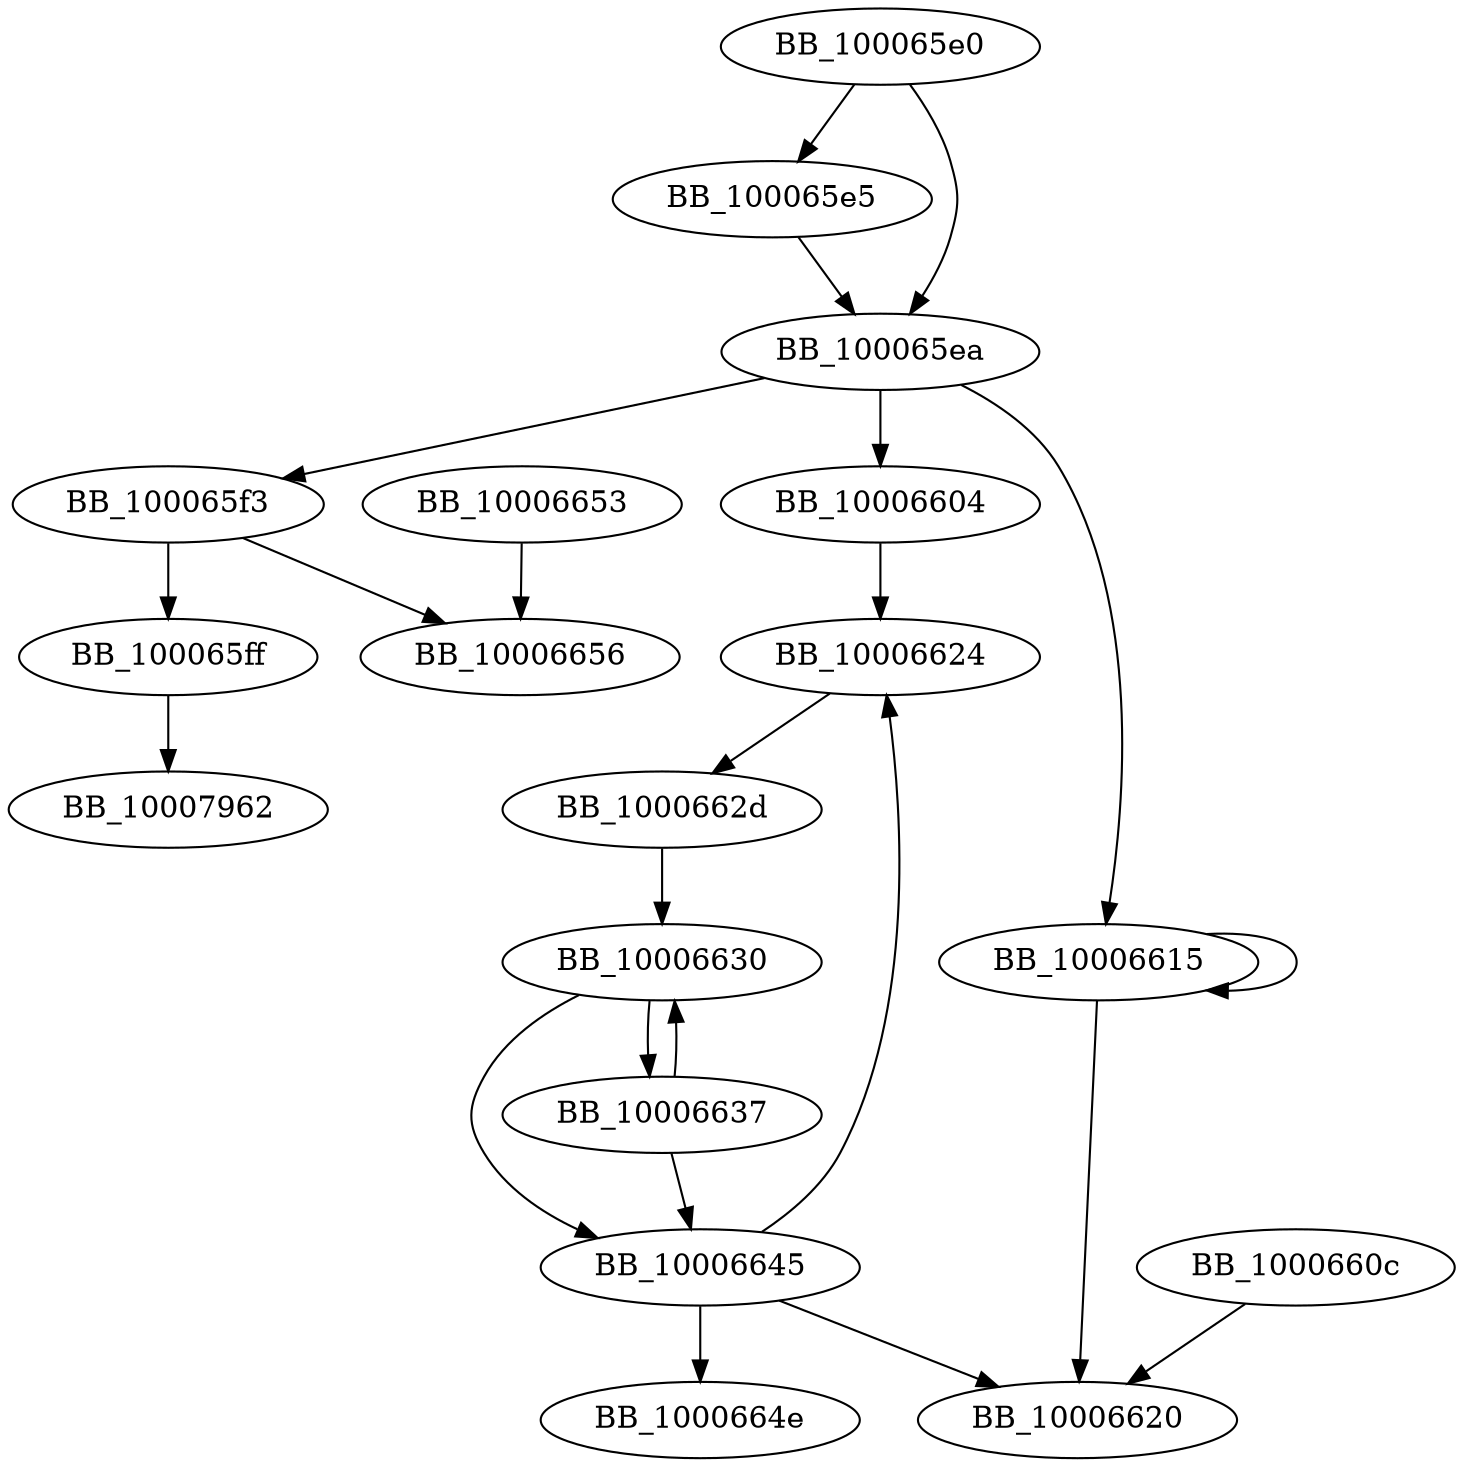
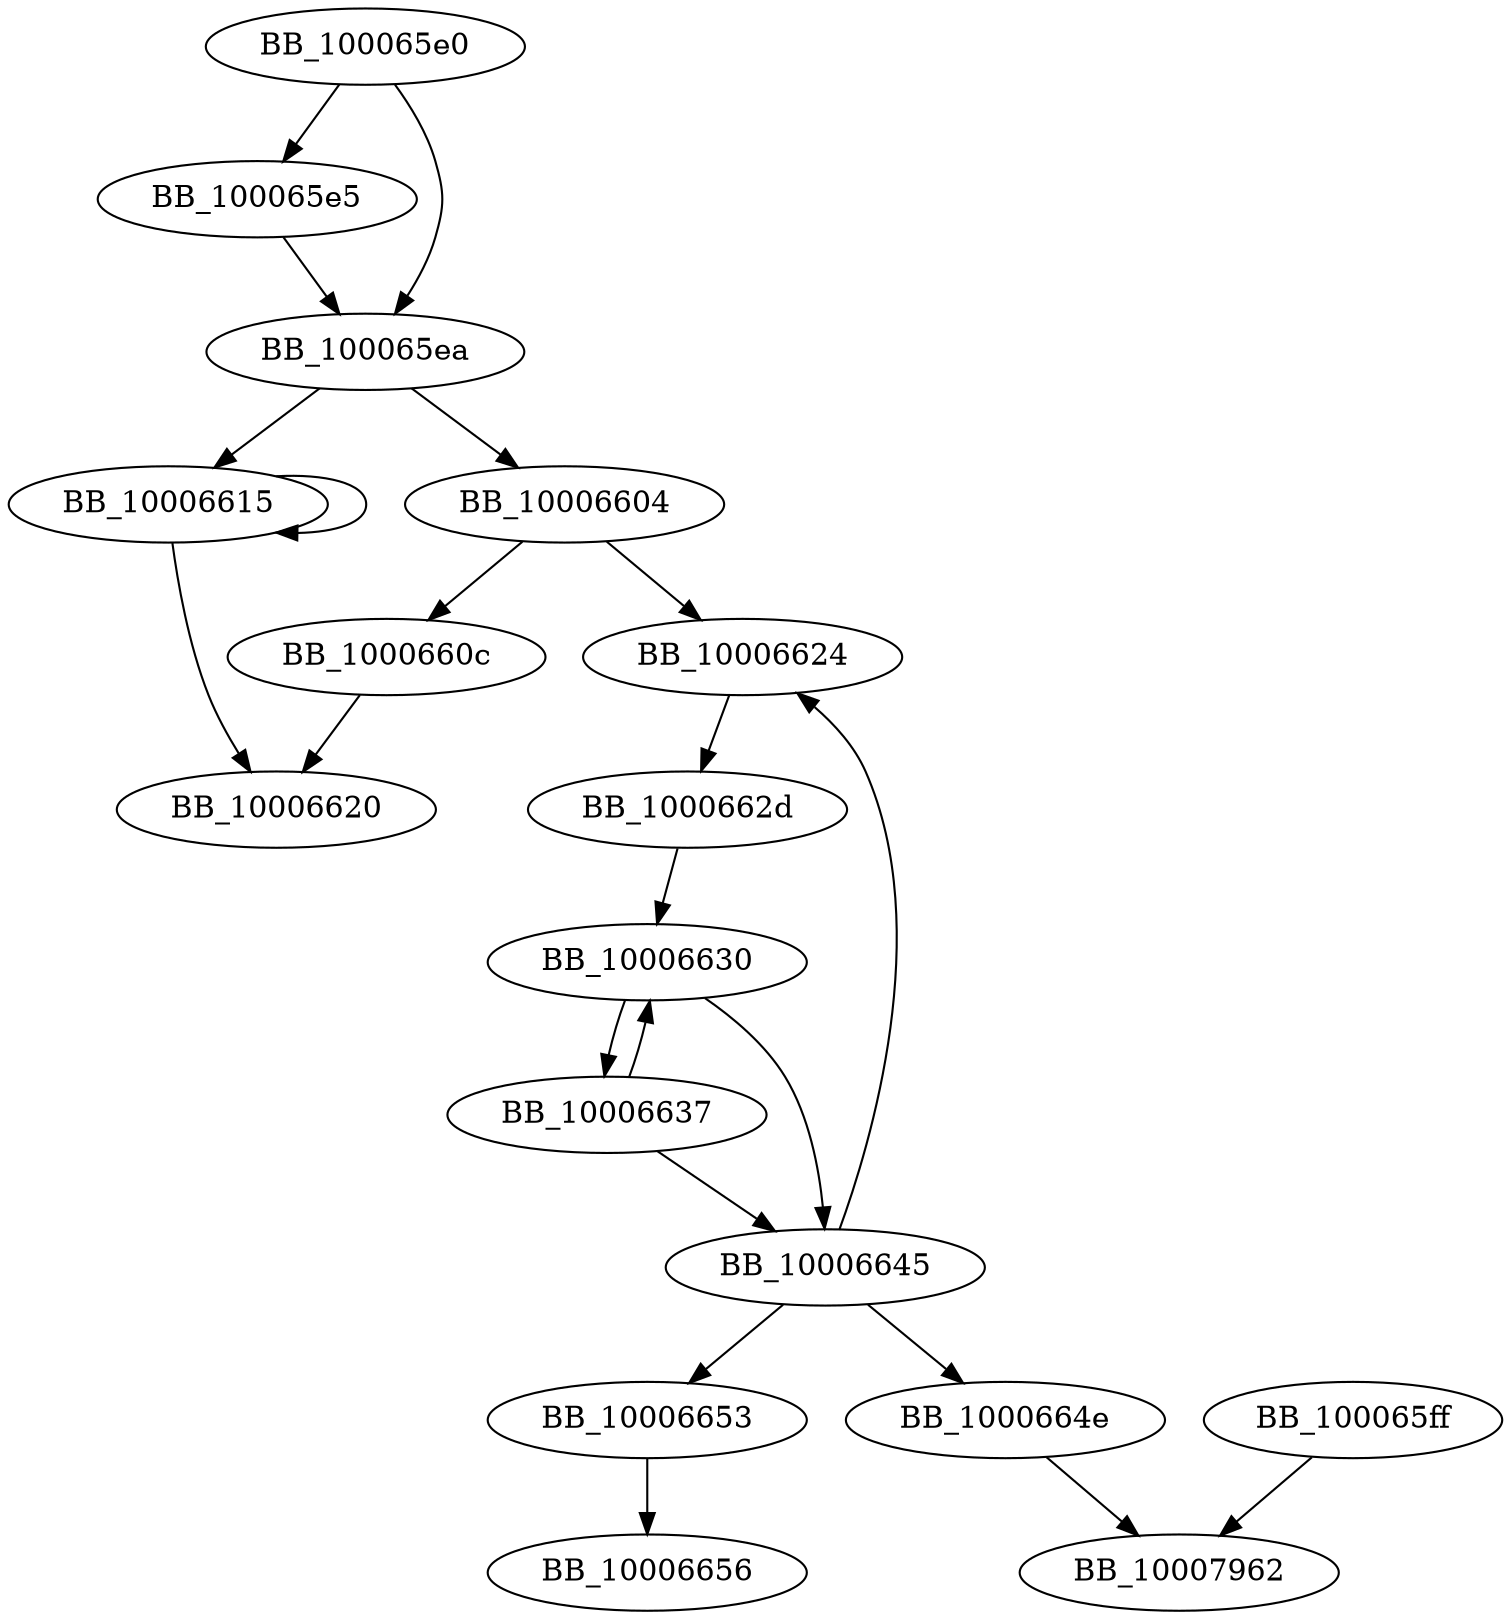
(168, 504) -> none
none -> (484, 574)
(879, 1340) -> (745, 1337)
none -> (1084, 1489)
